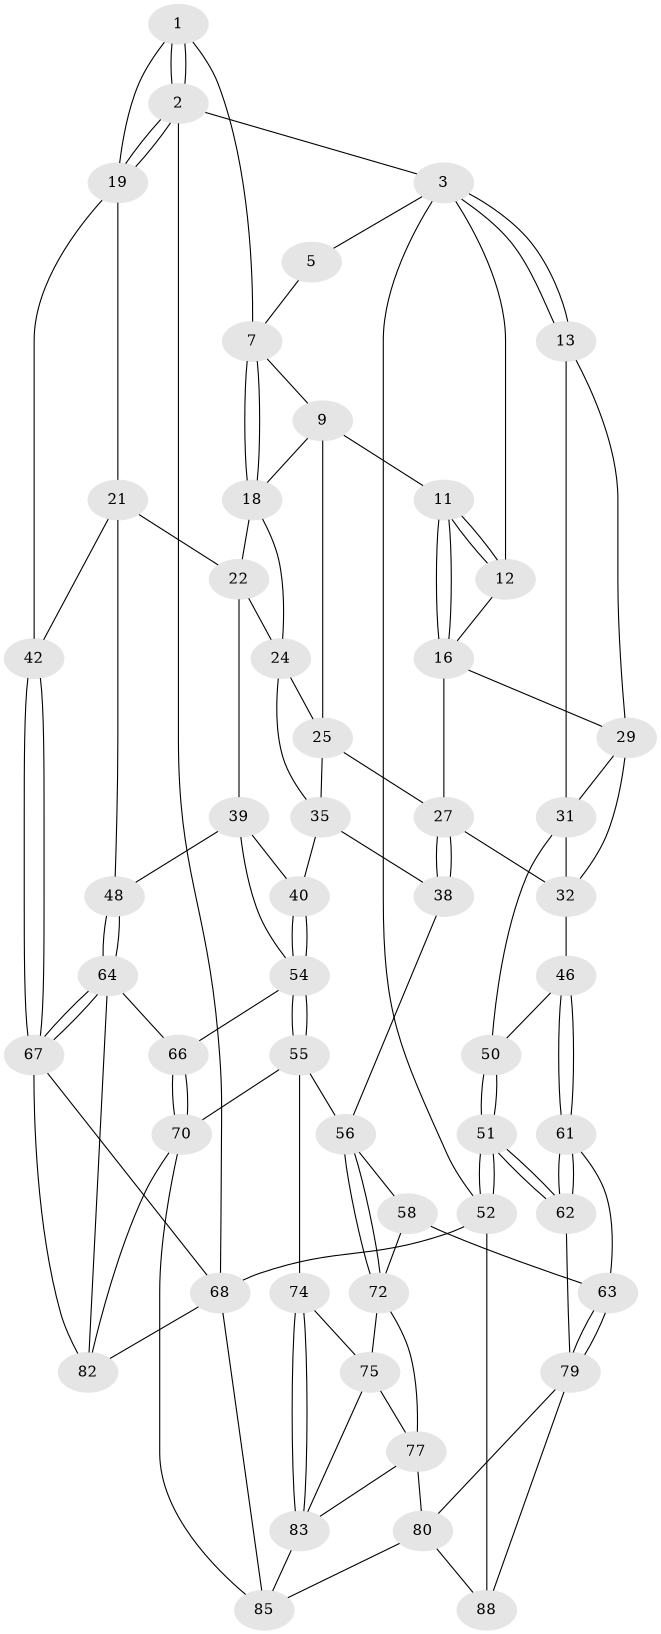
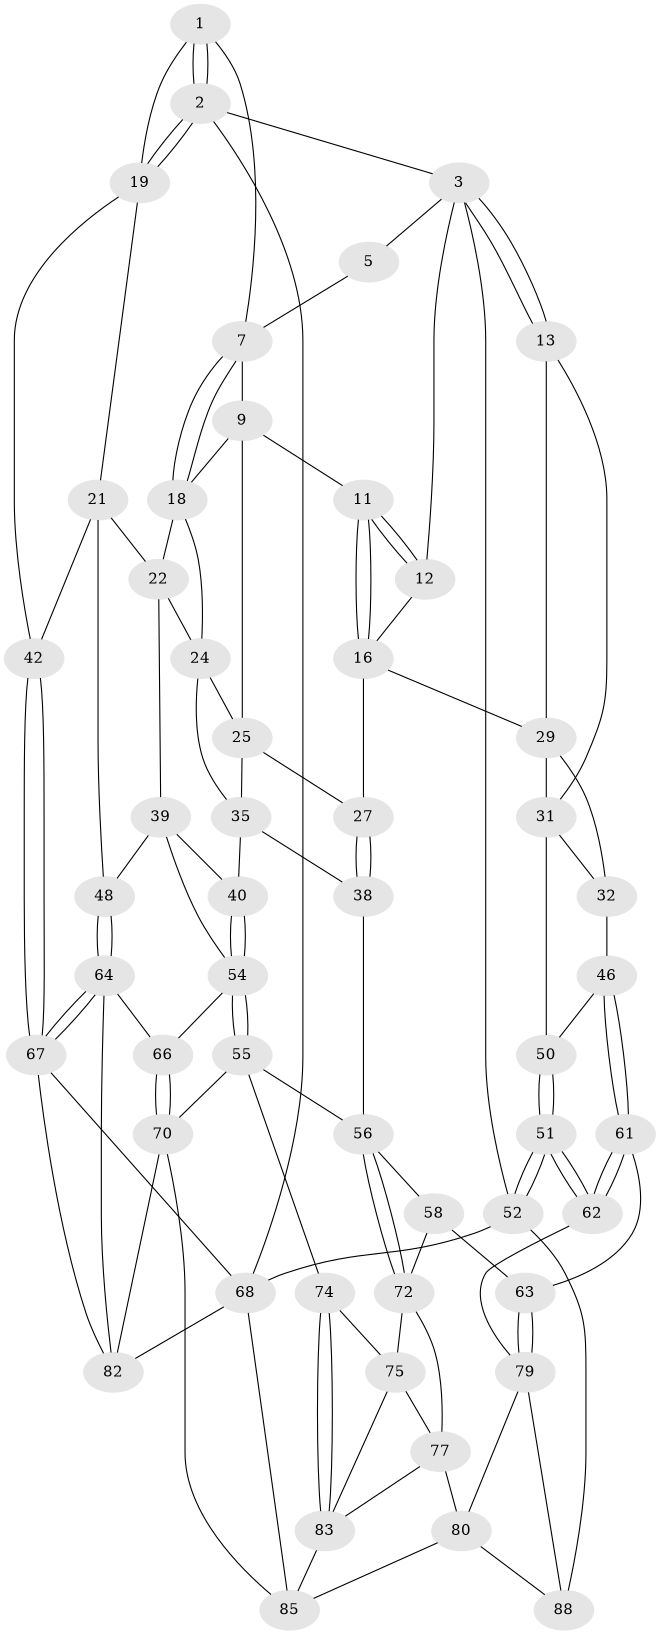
(505, 857) -> none
